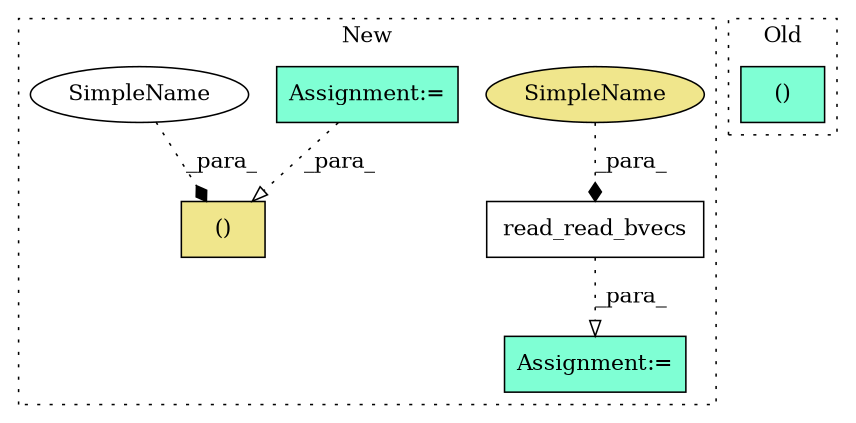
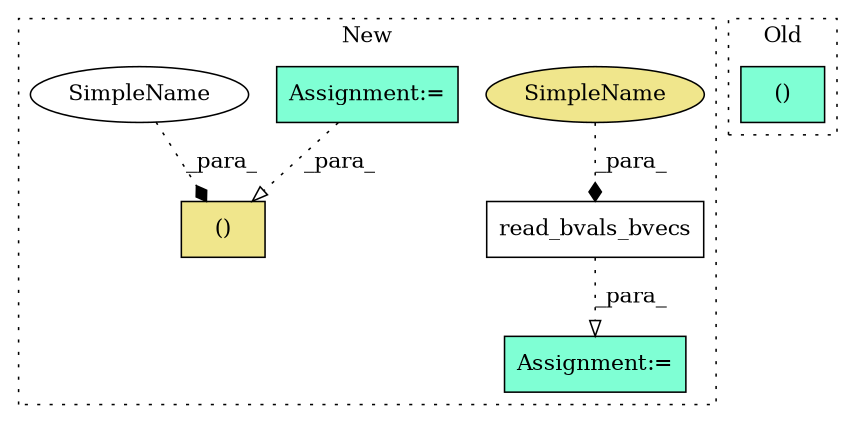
(595, 229) -> (595, 229)
